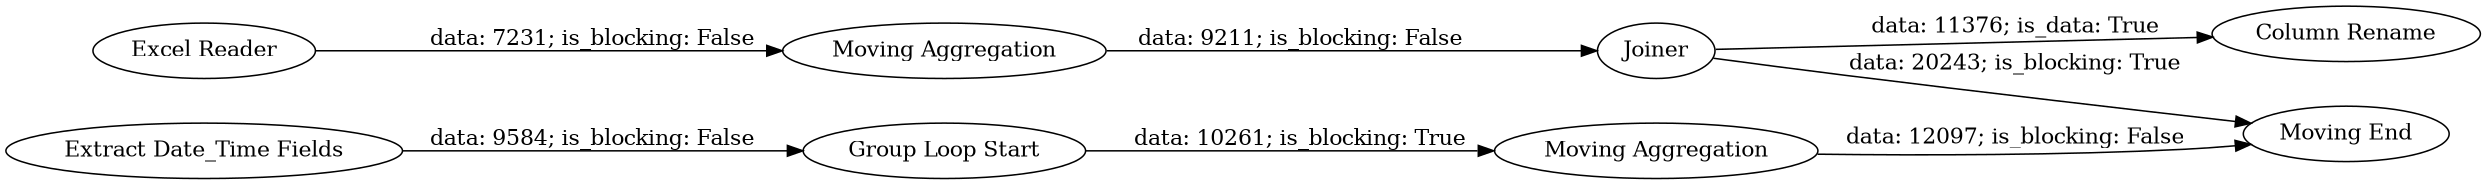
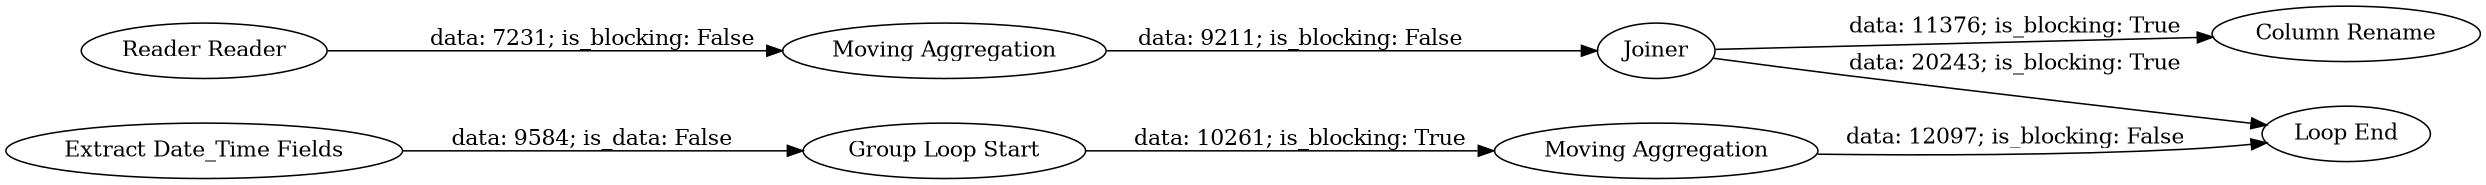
(2015, 27) -> (2015, 27)
(204, 51) -> (204, 51)
(2346, 134) -> (2346, 134)
(592, 139) -> (592, 139)
